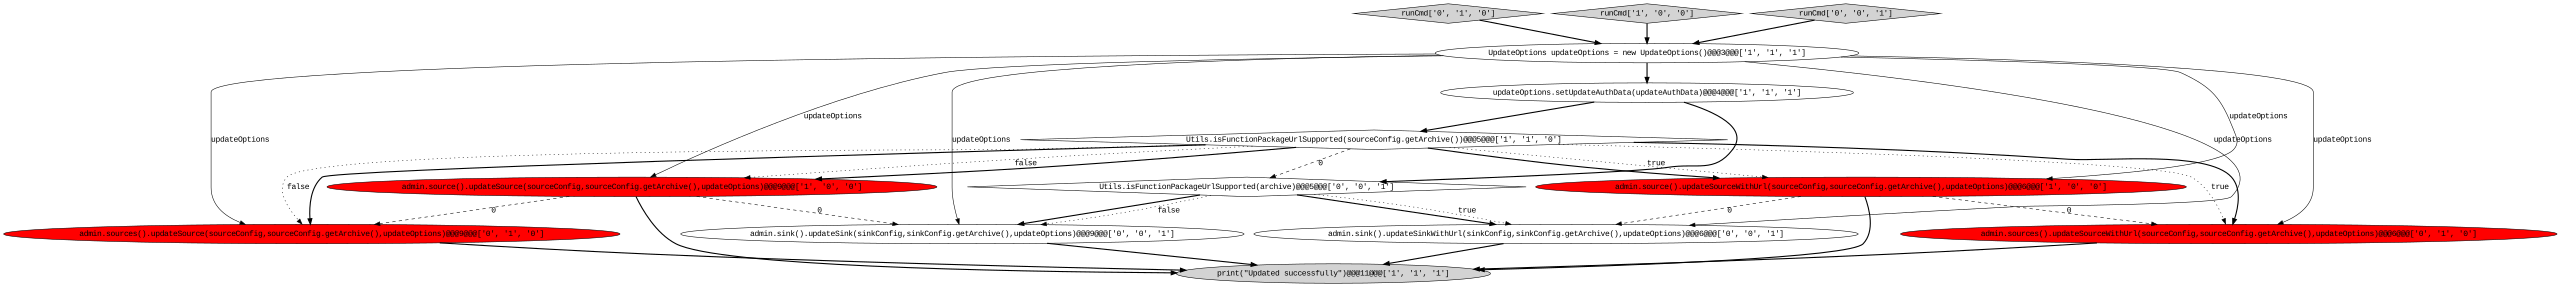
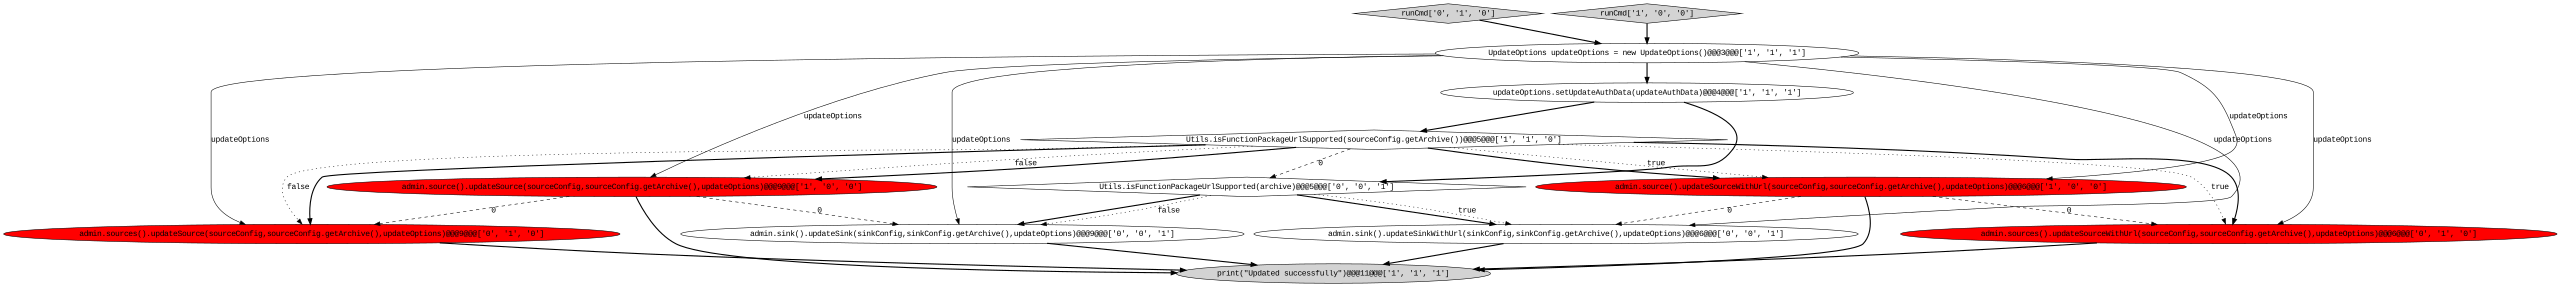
(1846, 14) -> none
